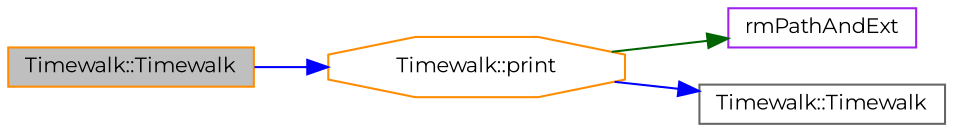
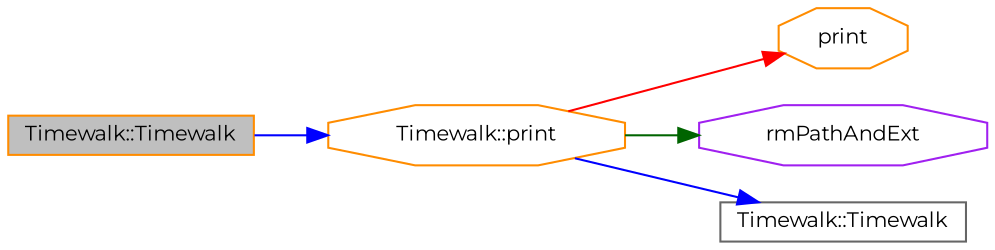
(822, 28) -> (843, 135)
none -> (843, 38)
